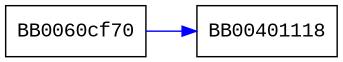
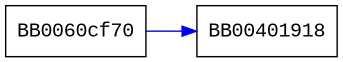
(267, 31) -> (267, 31)
